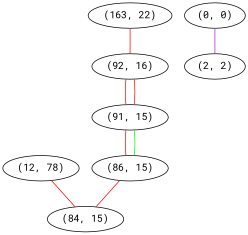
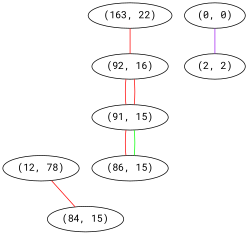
(108, 194) -> none
